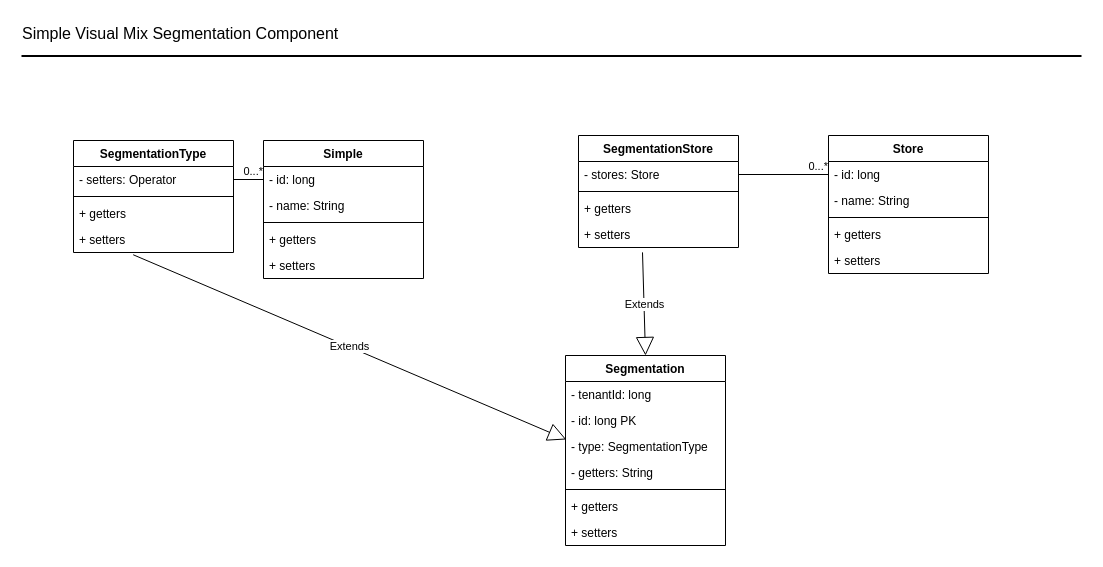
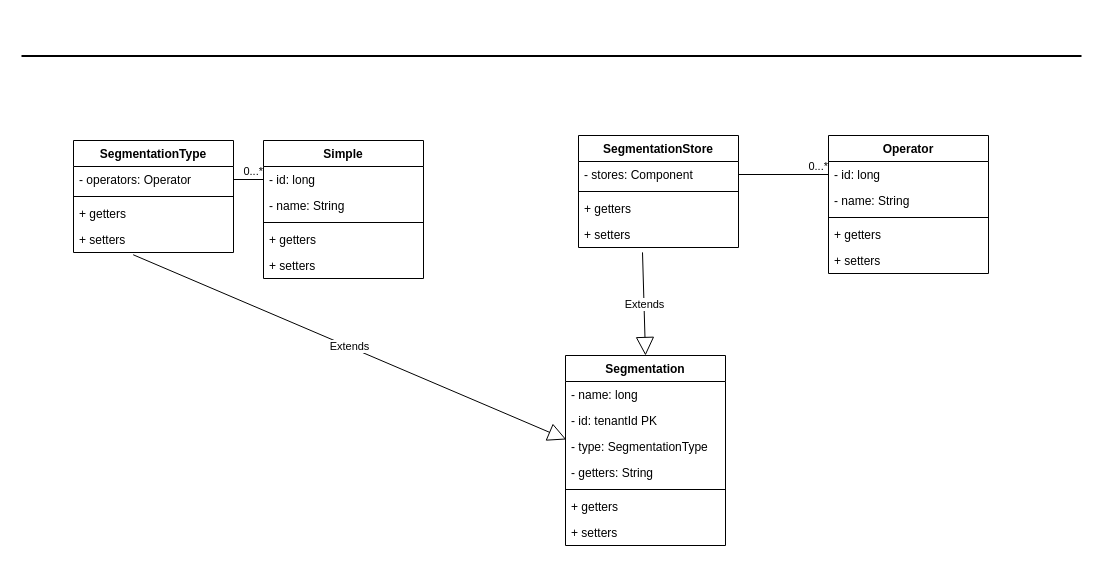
(186, 34) -> none
(908, 149) -> (908, 149)
(630, 175) -> (643, 175)
(138, 180) -> (145, 180)
(620, 395) -> (607, 395)
(605, 421) -> (620, 421)
